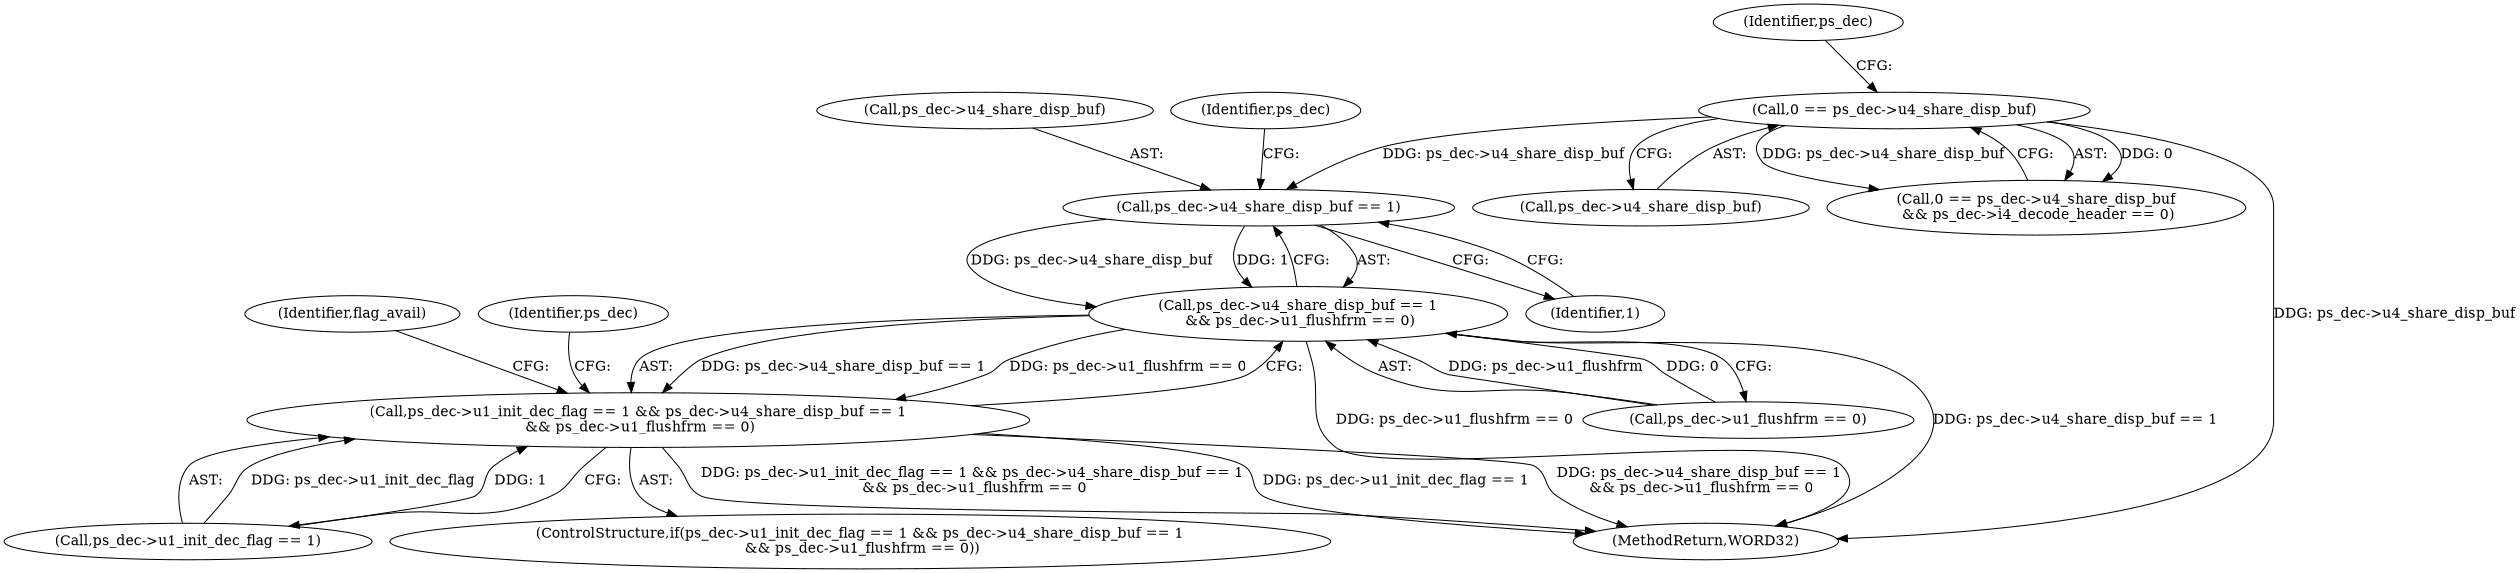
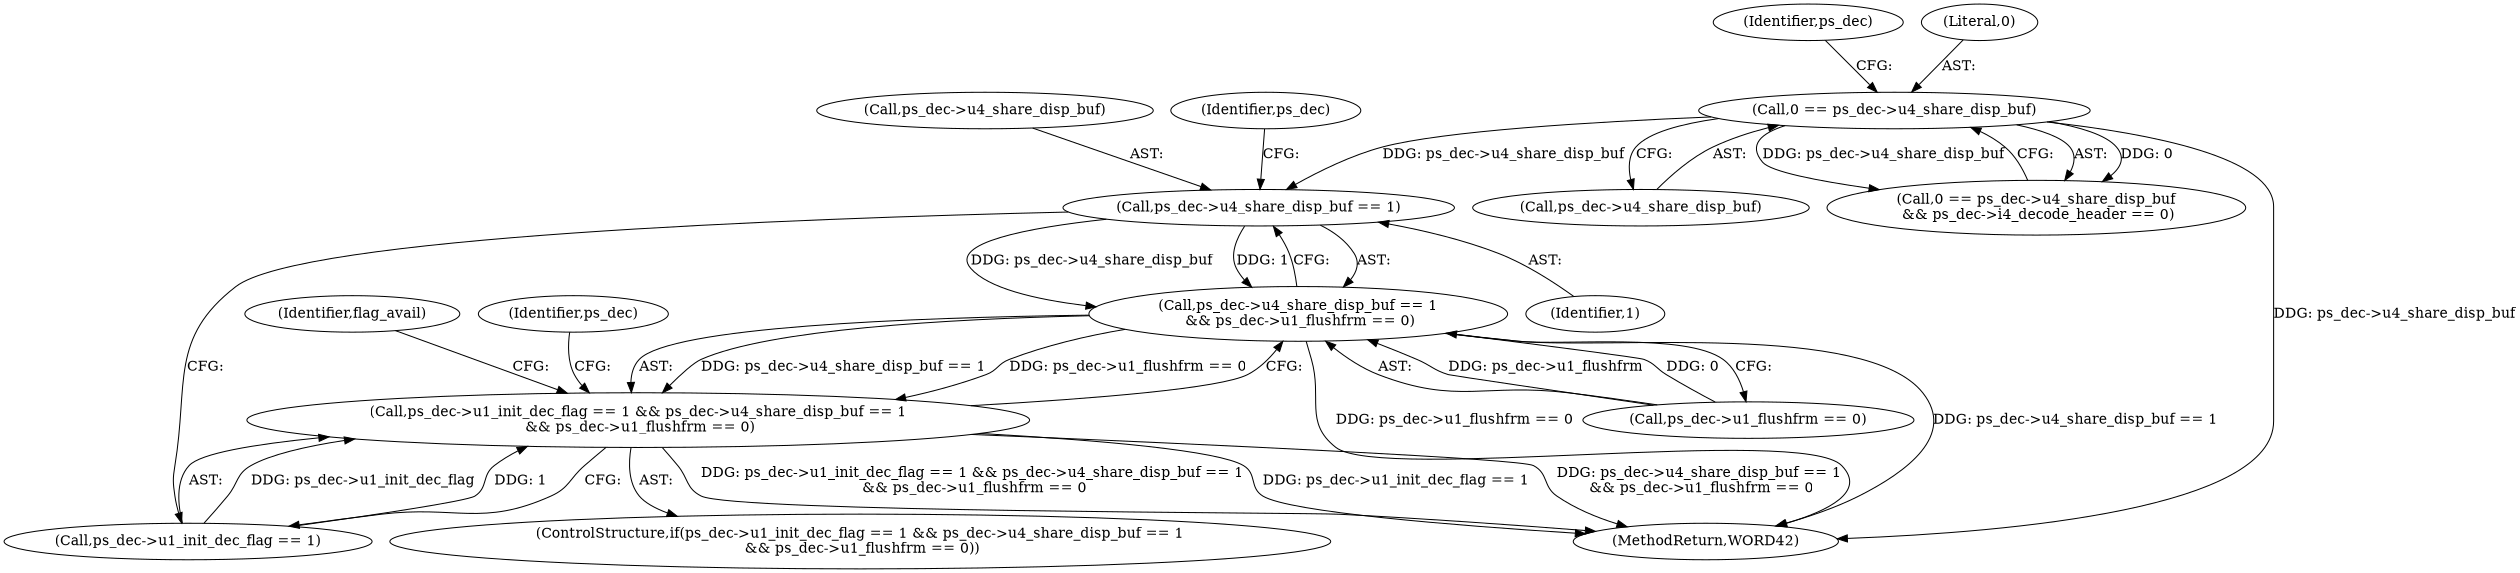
none -> (1980, 22)
(1430, 260) -> (527, 237)
(1548, 261) -> (1548, 261)
(1706, 542) -> (1706, 542)
